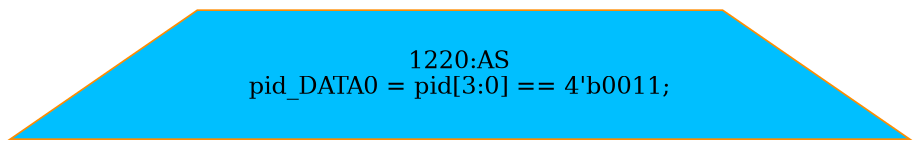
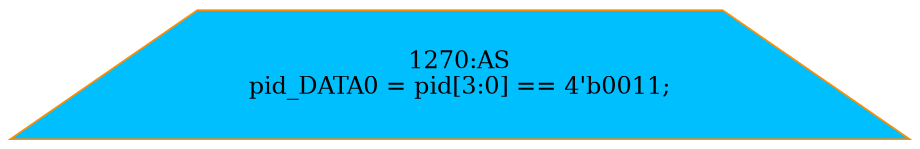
(460, 75) -> (460, 75)
